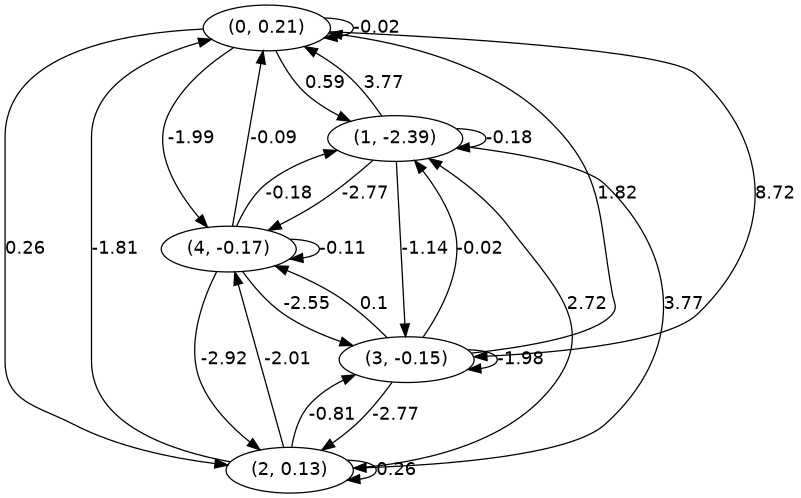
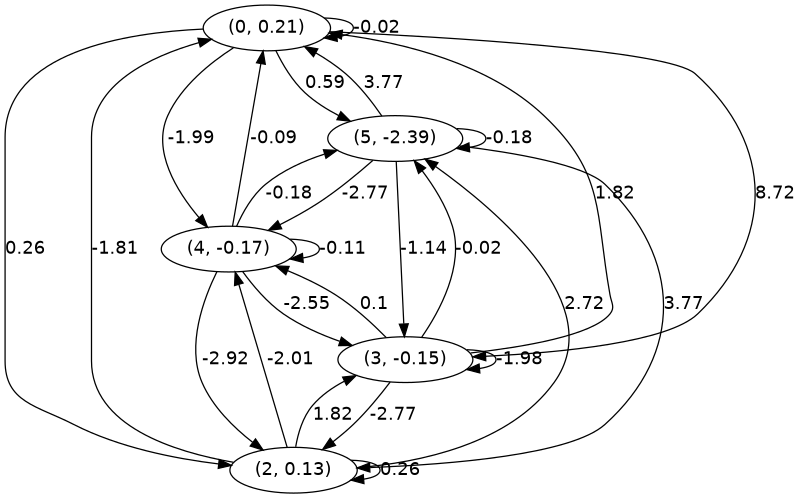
(395, 139) -> (395, 139)
(332, 415) -> (333, 415)
